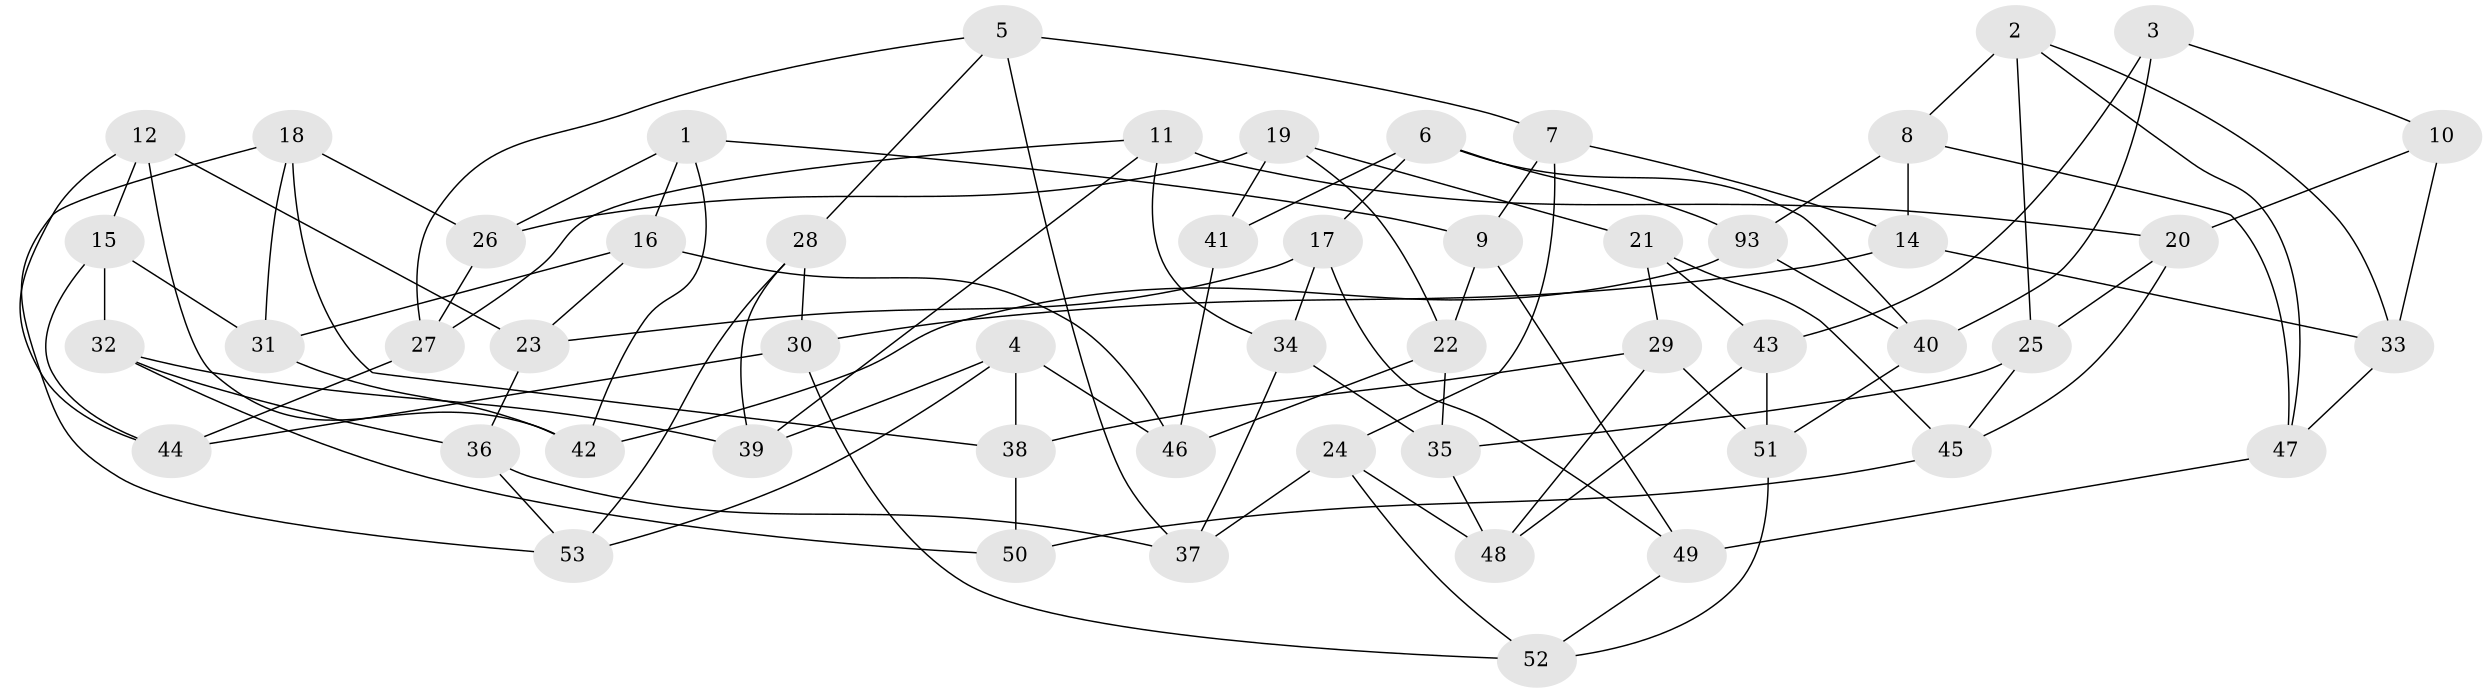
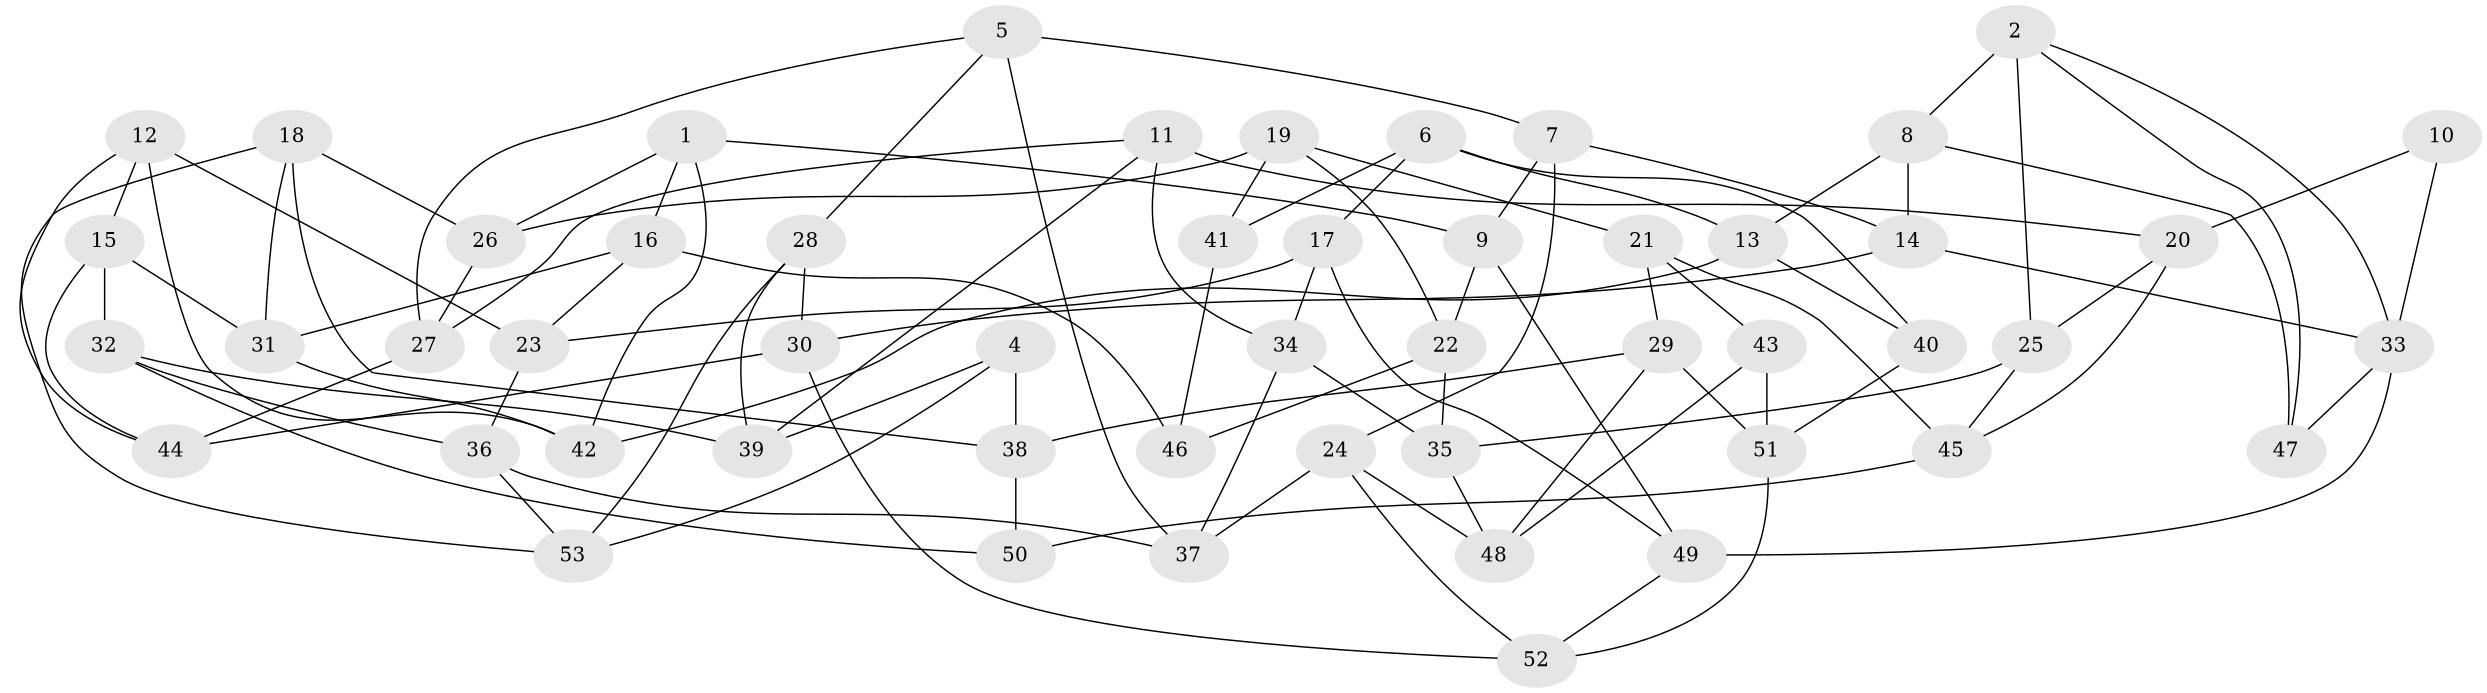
(2154, 32) -> none
(1748, 242) -> (1748, 242)
(1106, 406) -> none
(1987, 504) -> (2097, 538)
